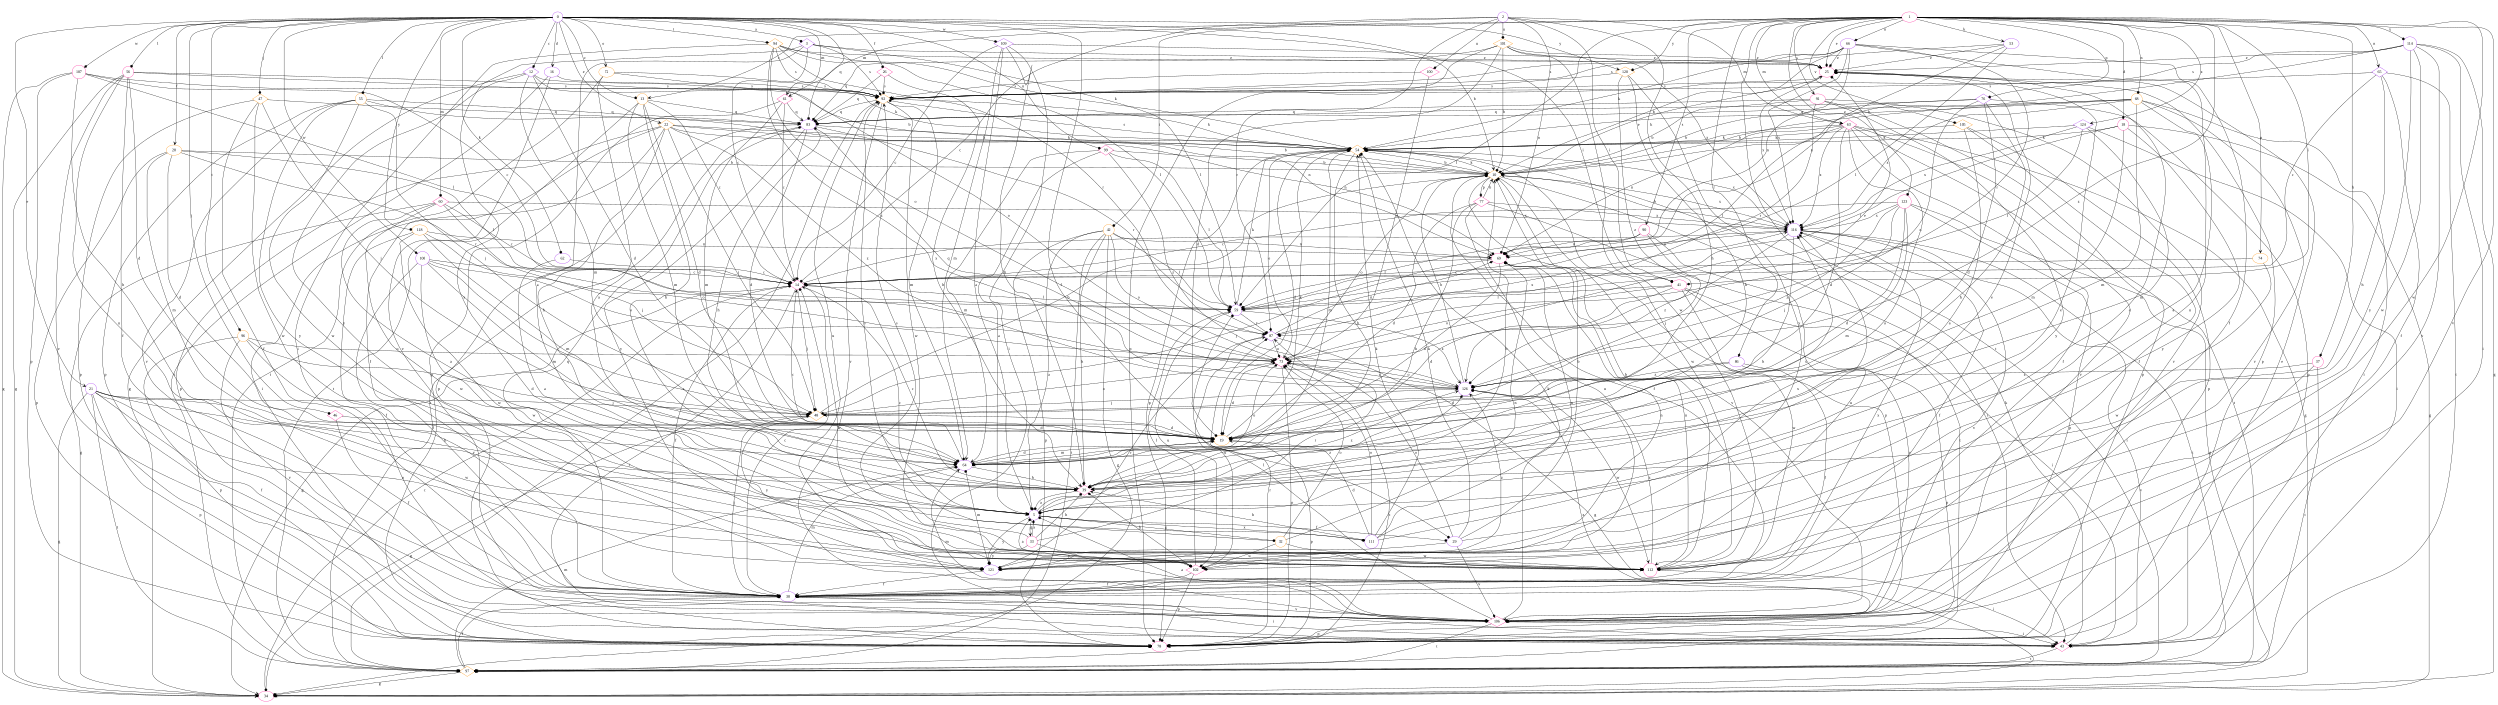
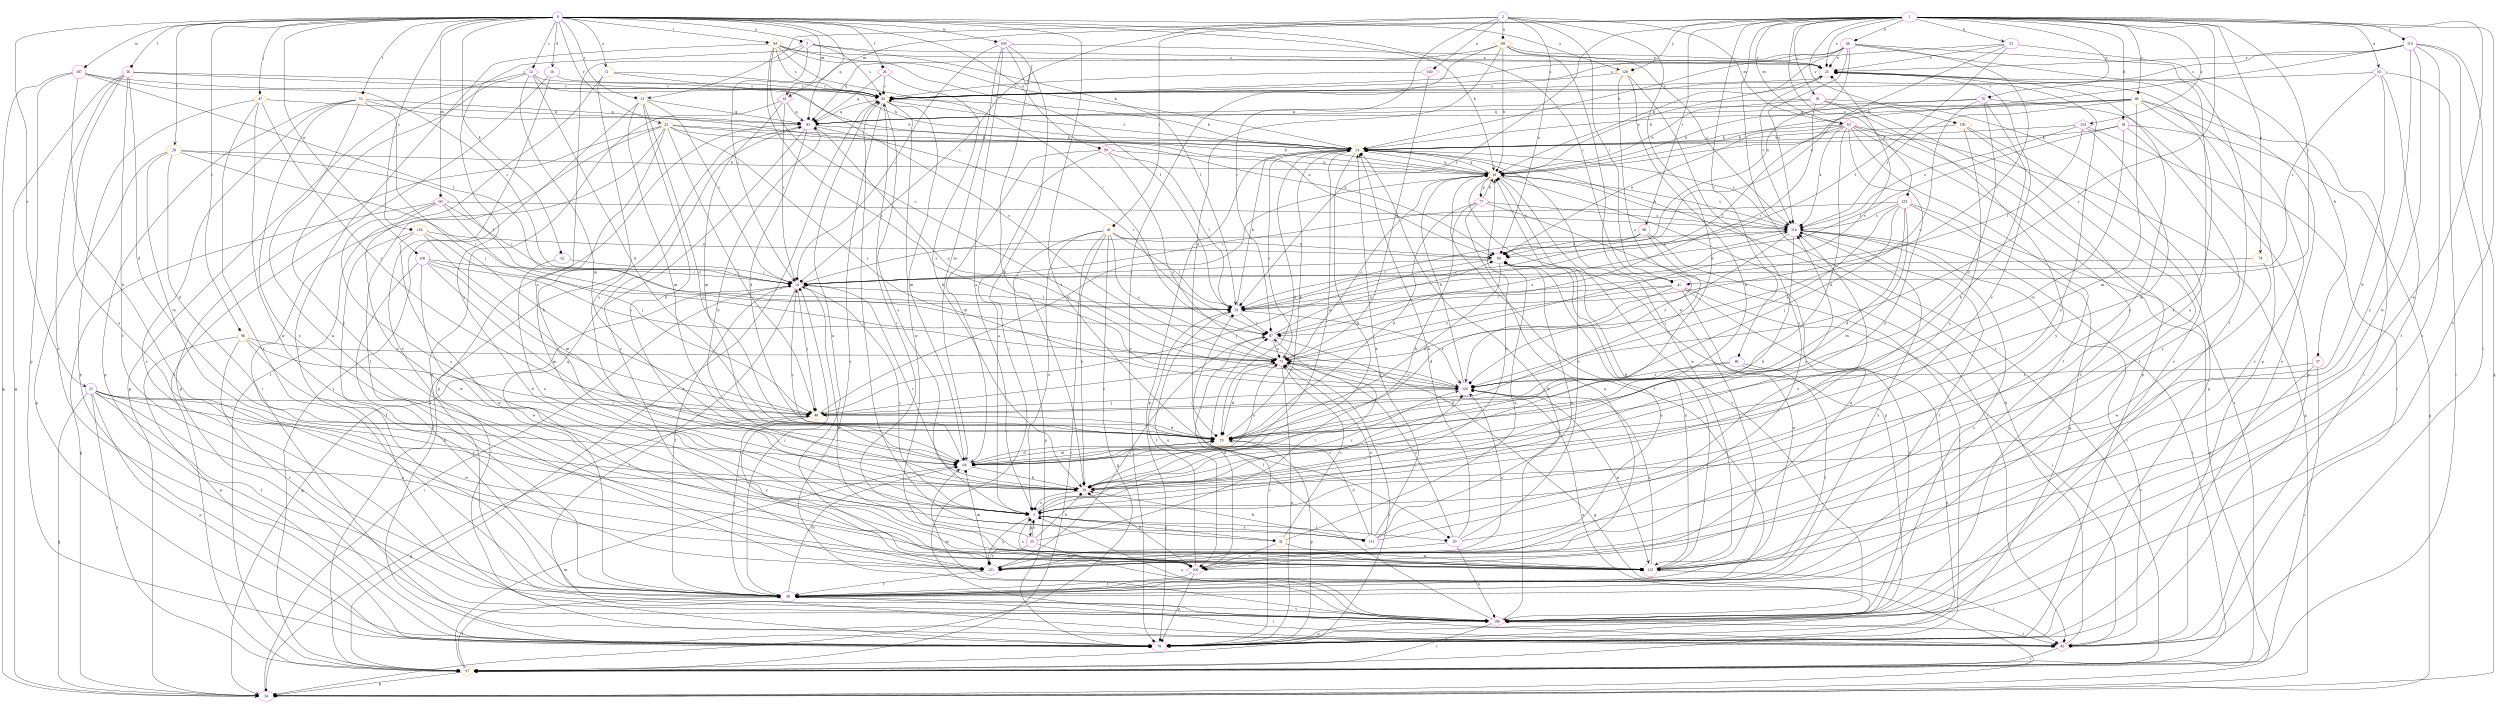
(2293, 30) -> (2270, 116)
none -> (906, 334)
(335, 415) -> none
